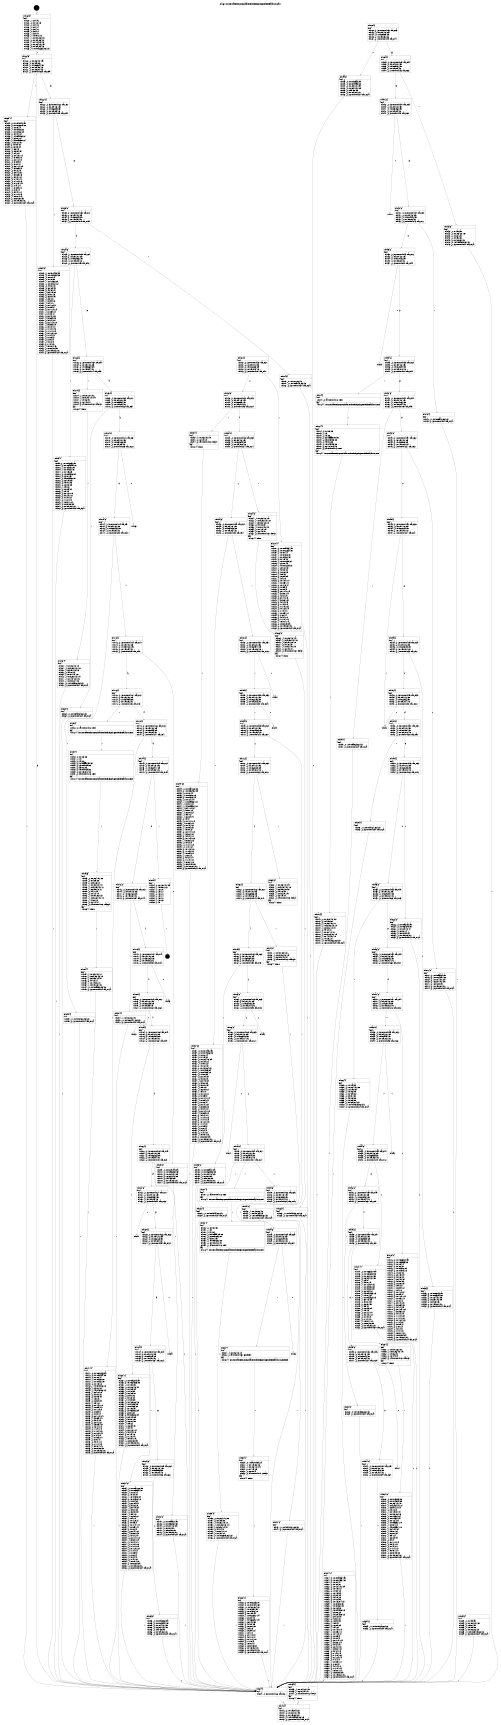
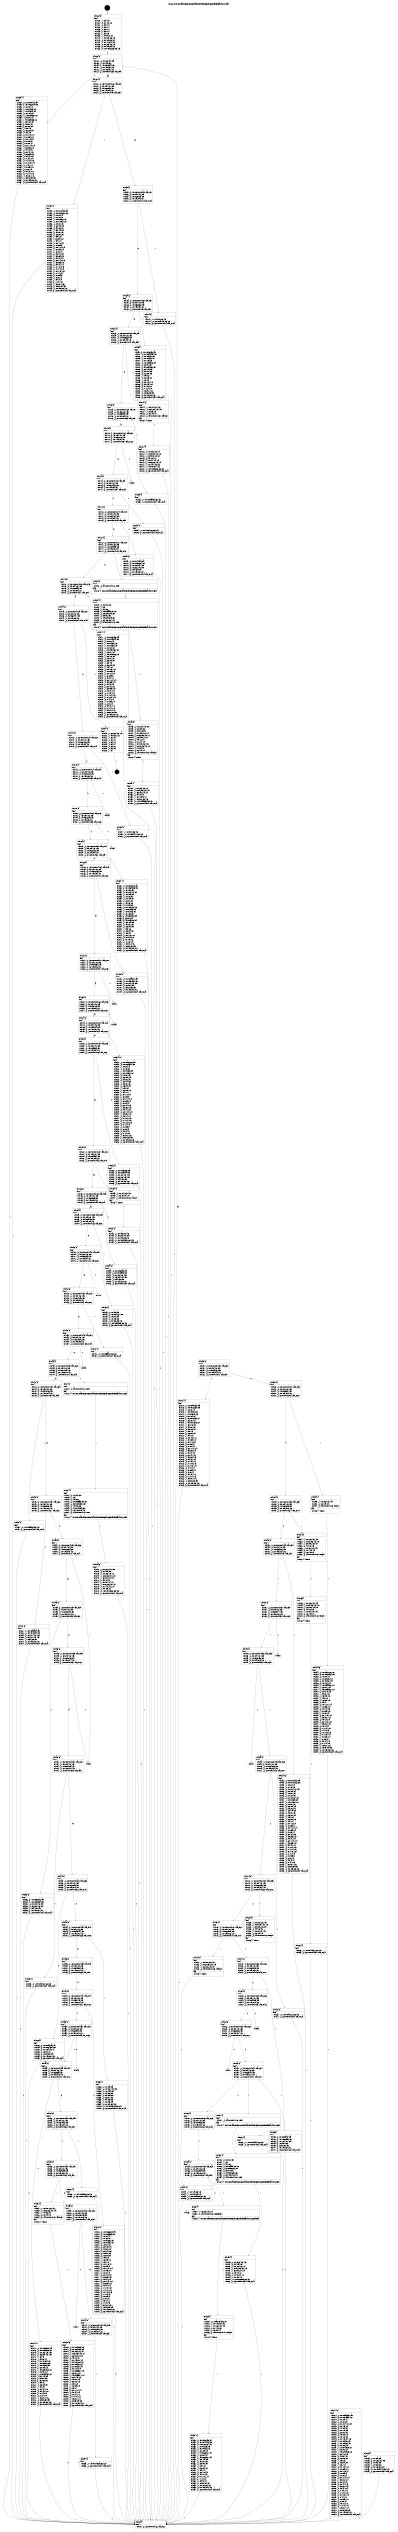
none -> (94, 1154)
(280, 1700) -> (139, 1881)
